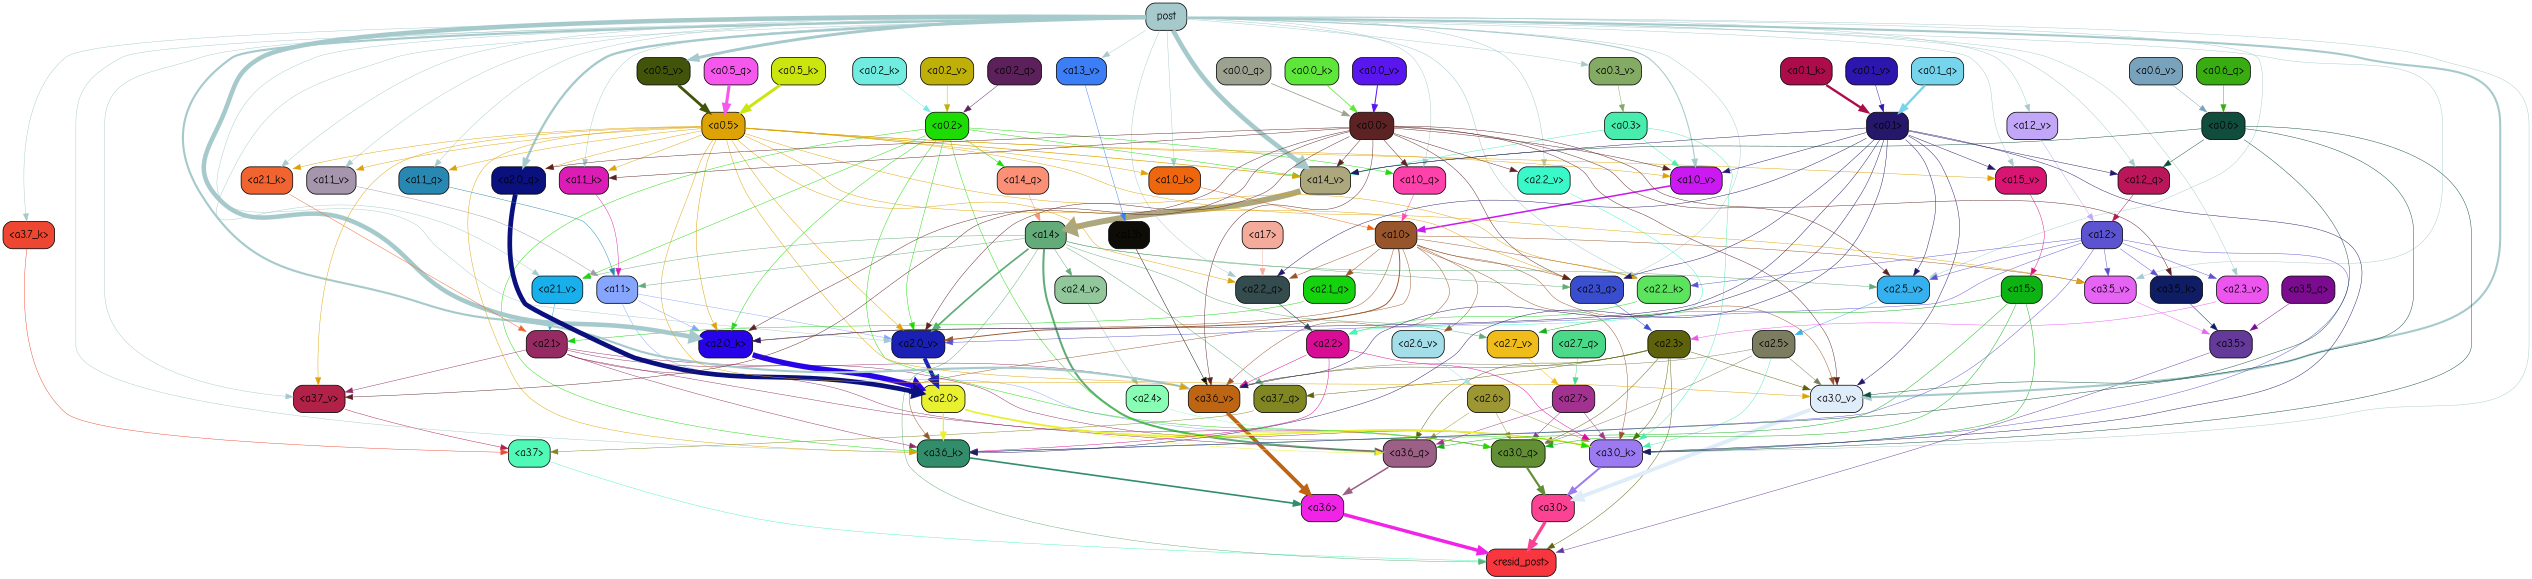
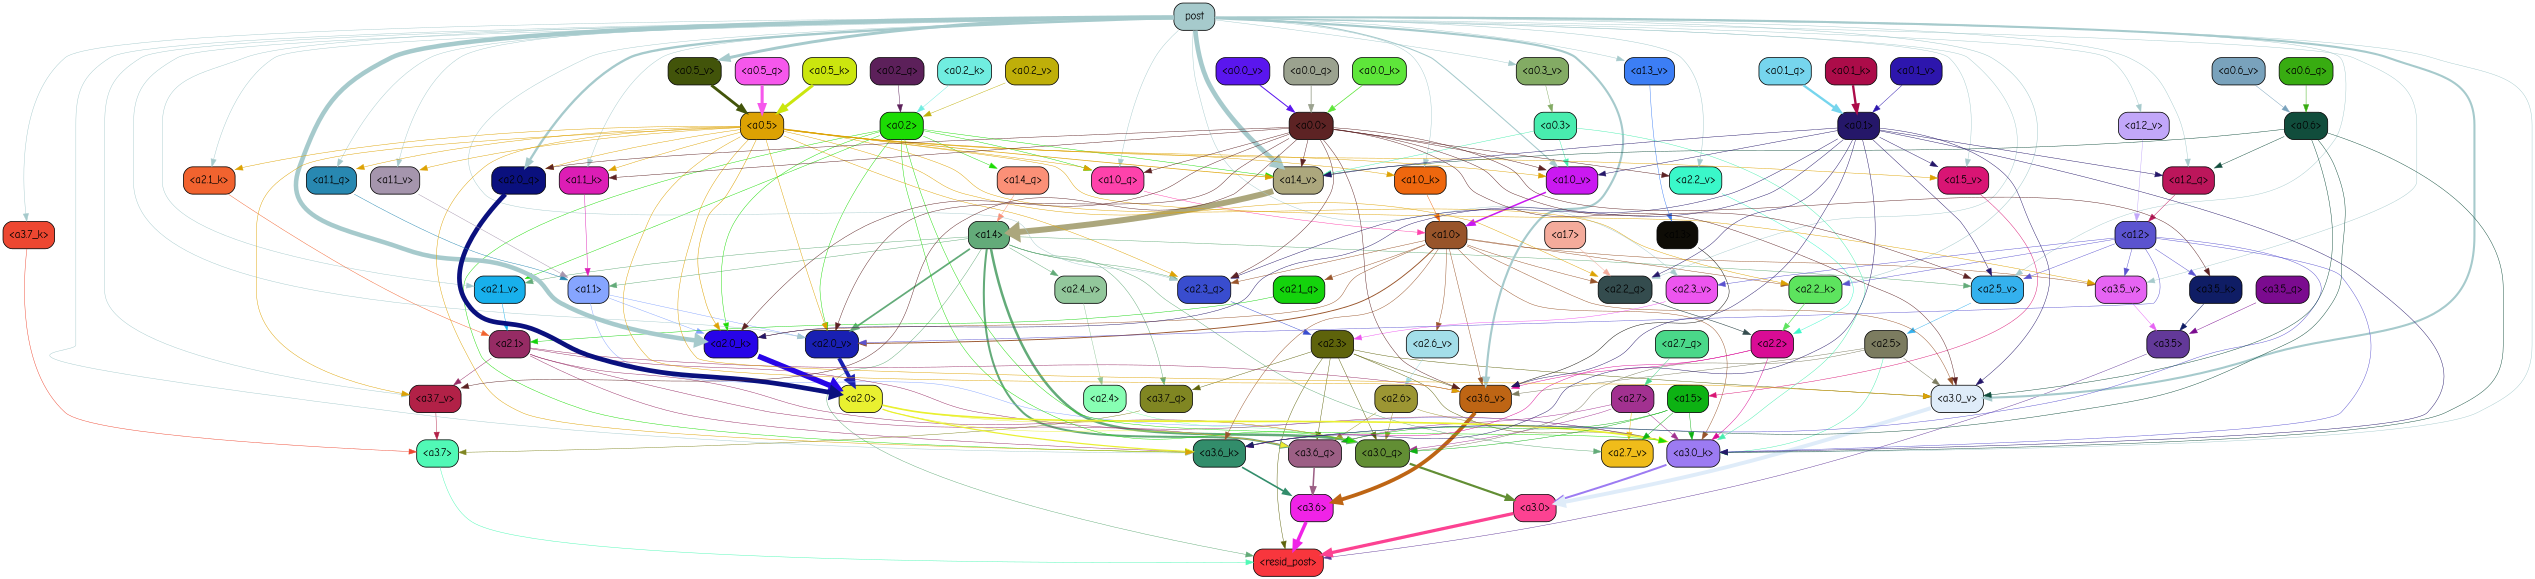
none -> (934, 148)
(1545, 374) -> (1630, 422)
none -> (1049, 386)
